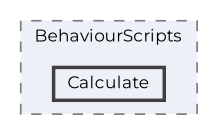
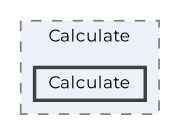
(109, 37) -> (90, 37)
